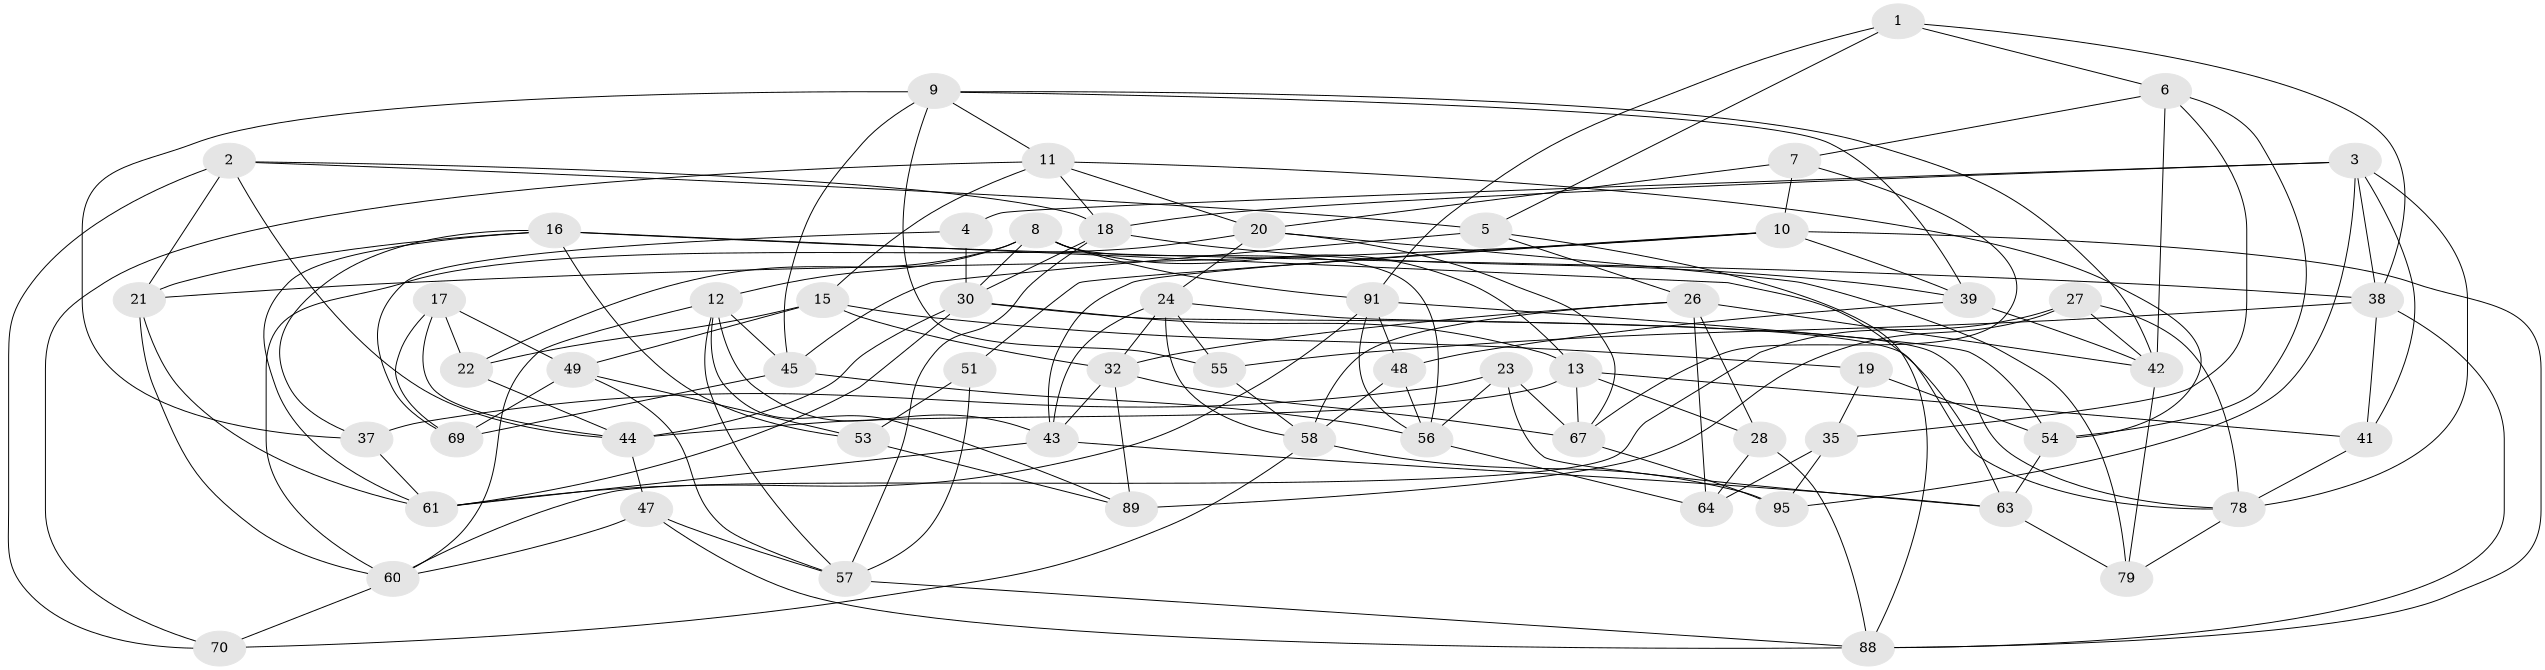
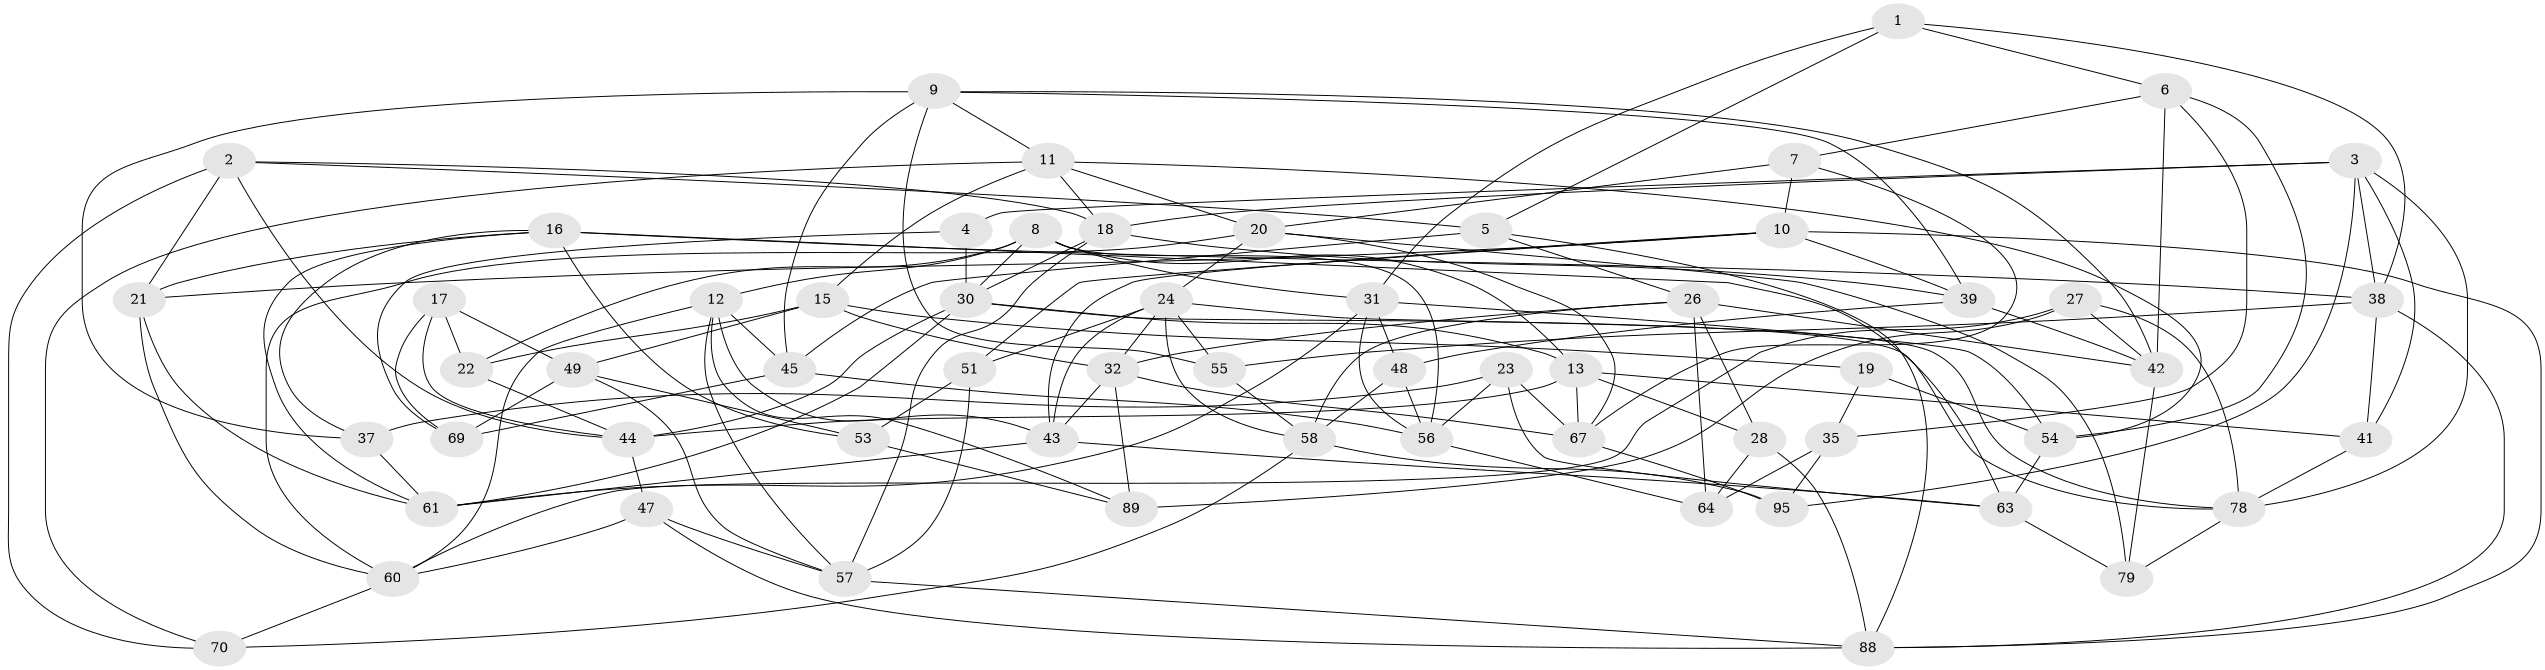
(1373, 300) -> (1373, 300)
none -> (1057, 339)
